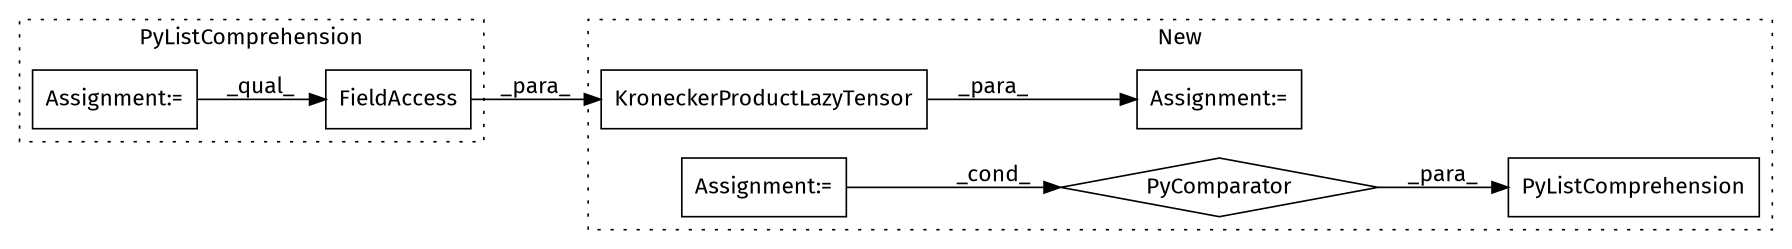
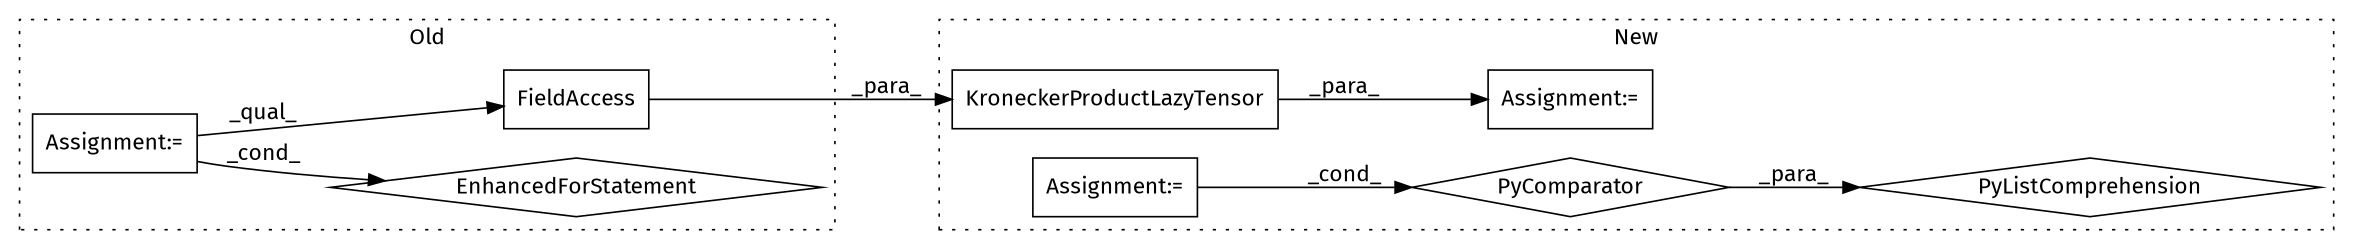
(252, 38) -> (427, 38)
none -> (576, 187)
(1634, 187) -> (2090, 187)
